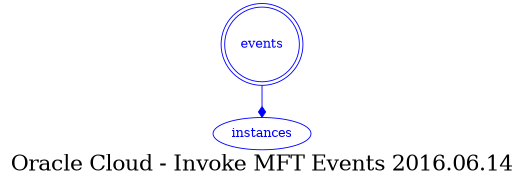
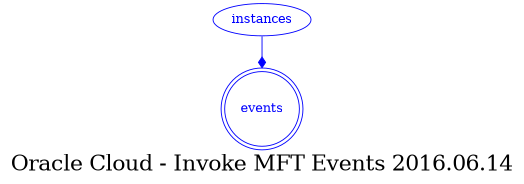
(262, 96) -> (262, 47)
